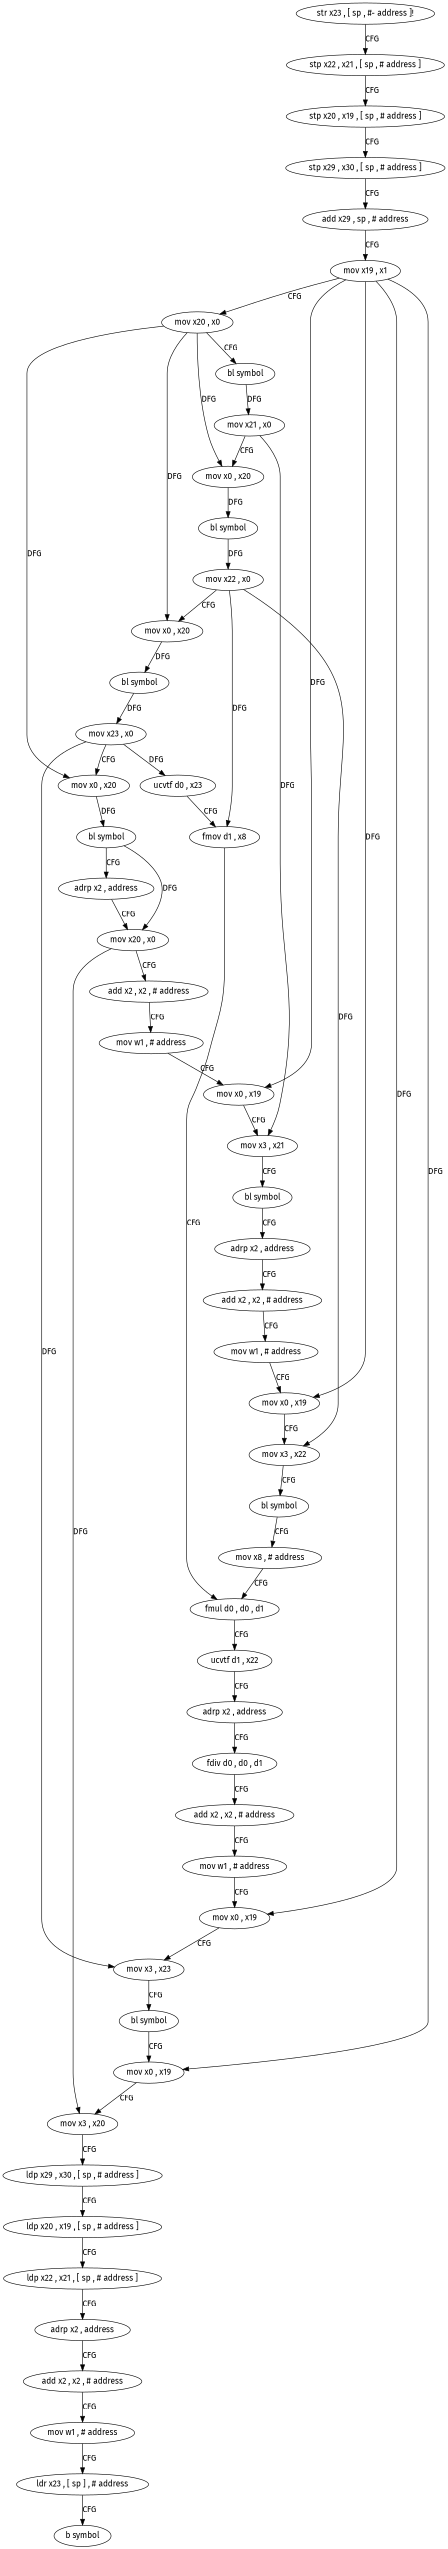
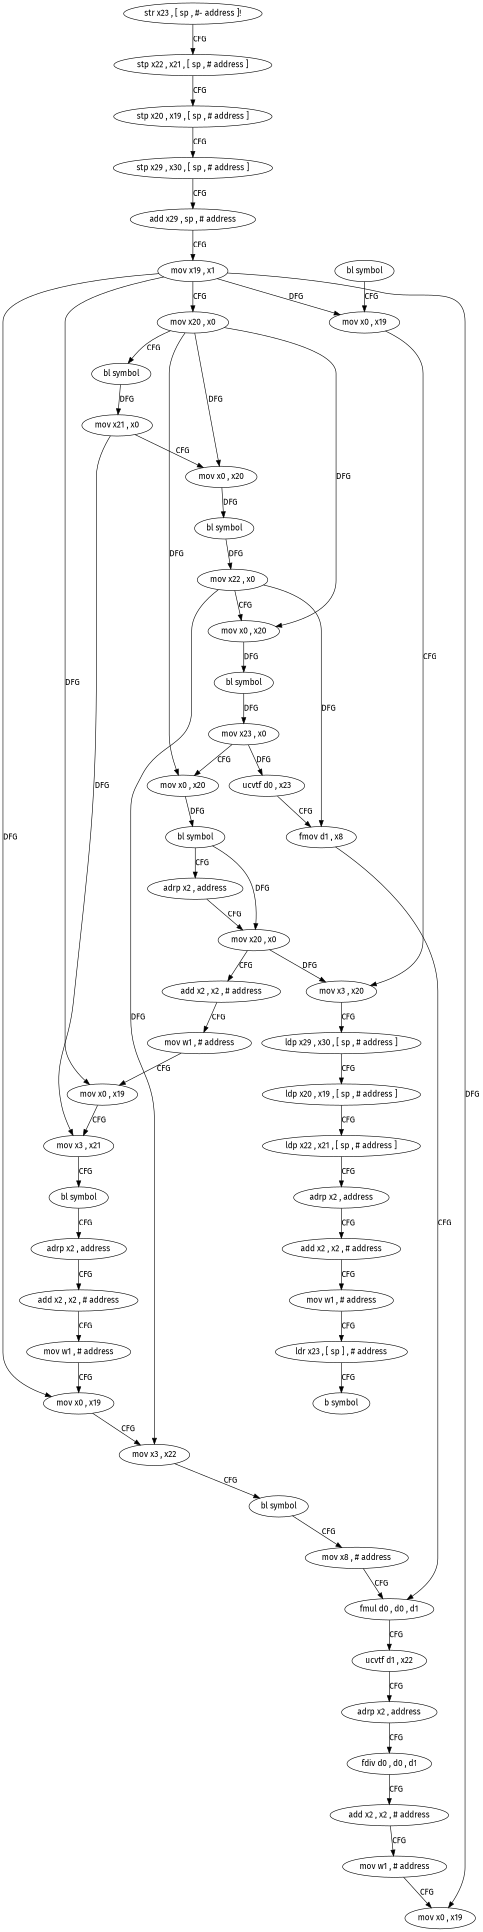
(149, 1970) -> none
